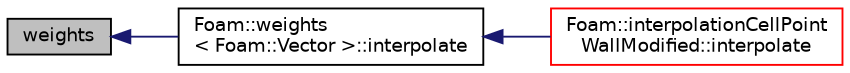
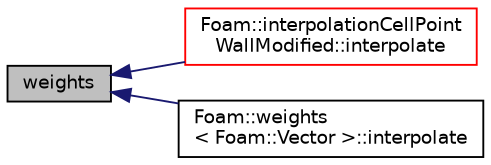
(527, 37) -> (158, 67)
